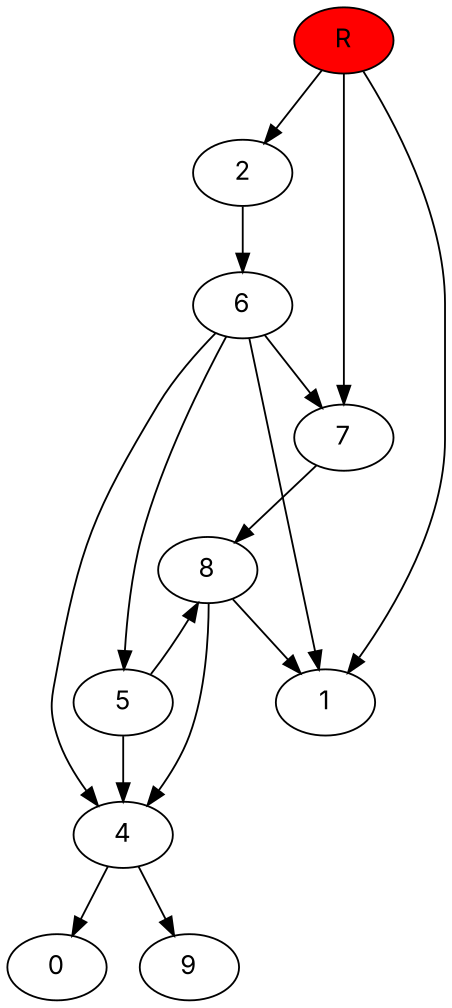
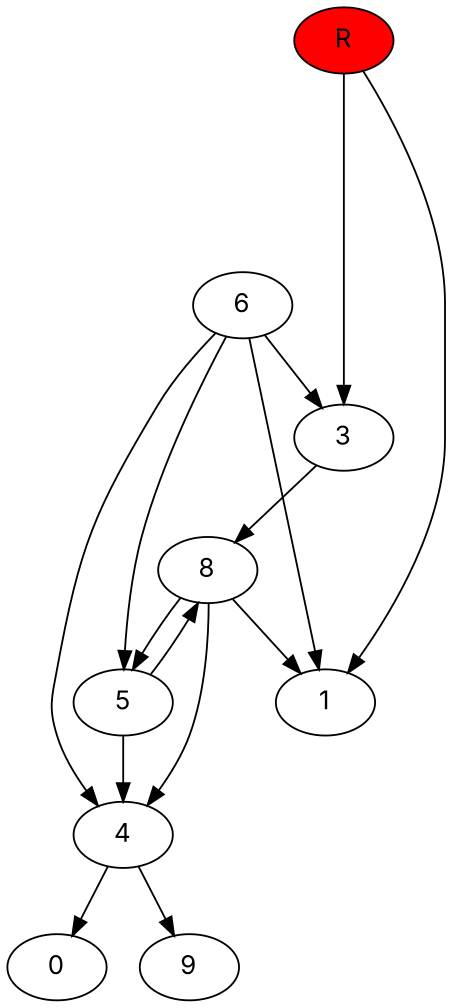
(243, 173) -> none
(344, 438) -> (344, 438)
none -> (161, 625)
